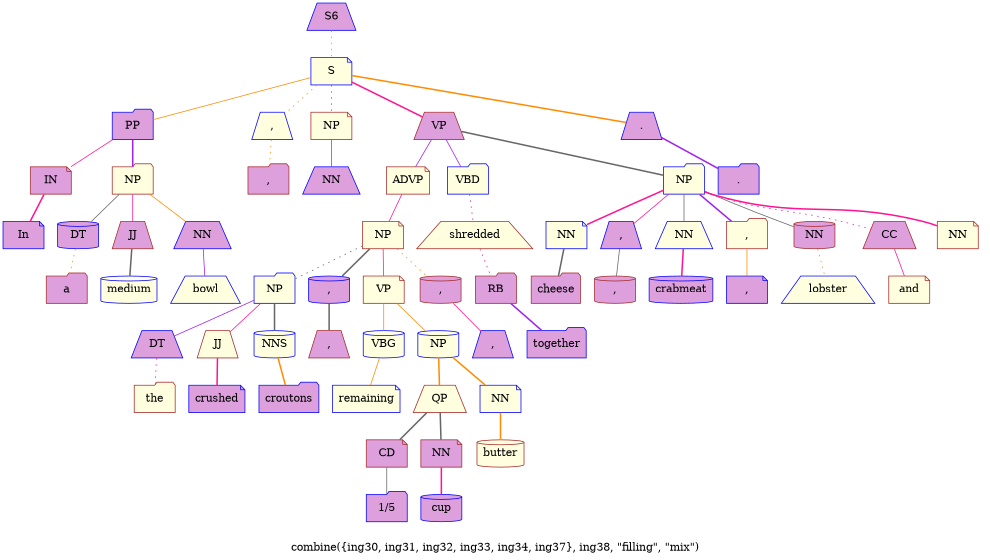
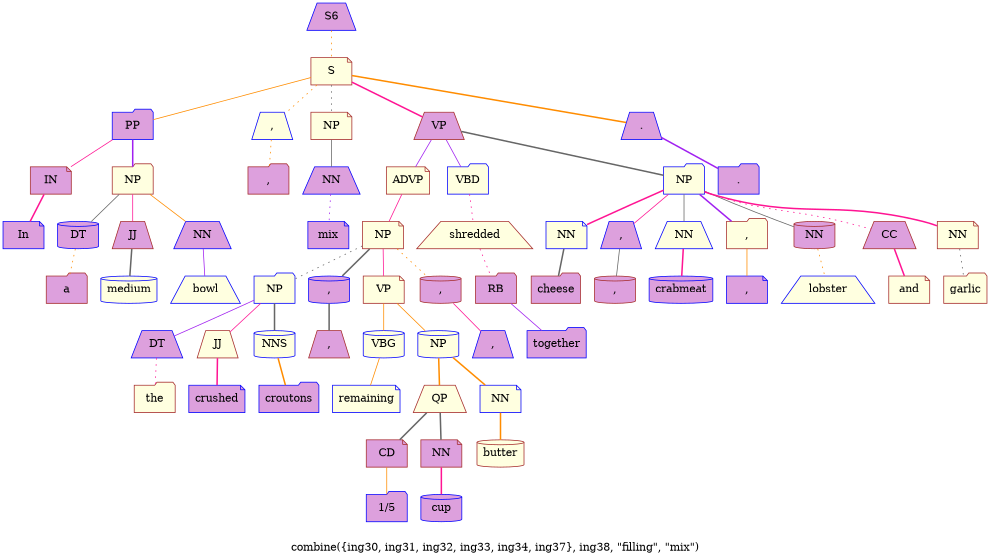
(331, 71) -> (331, 71)
none -> (328, 235)
(899, 262) -> (899, 262)
none -> (965, 290)
(526, 317) -> (526, 317)
(387, 481) -> (387, 481)
